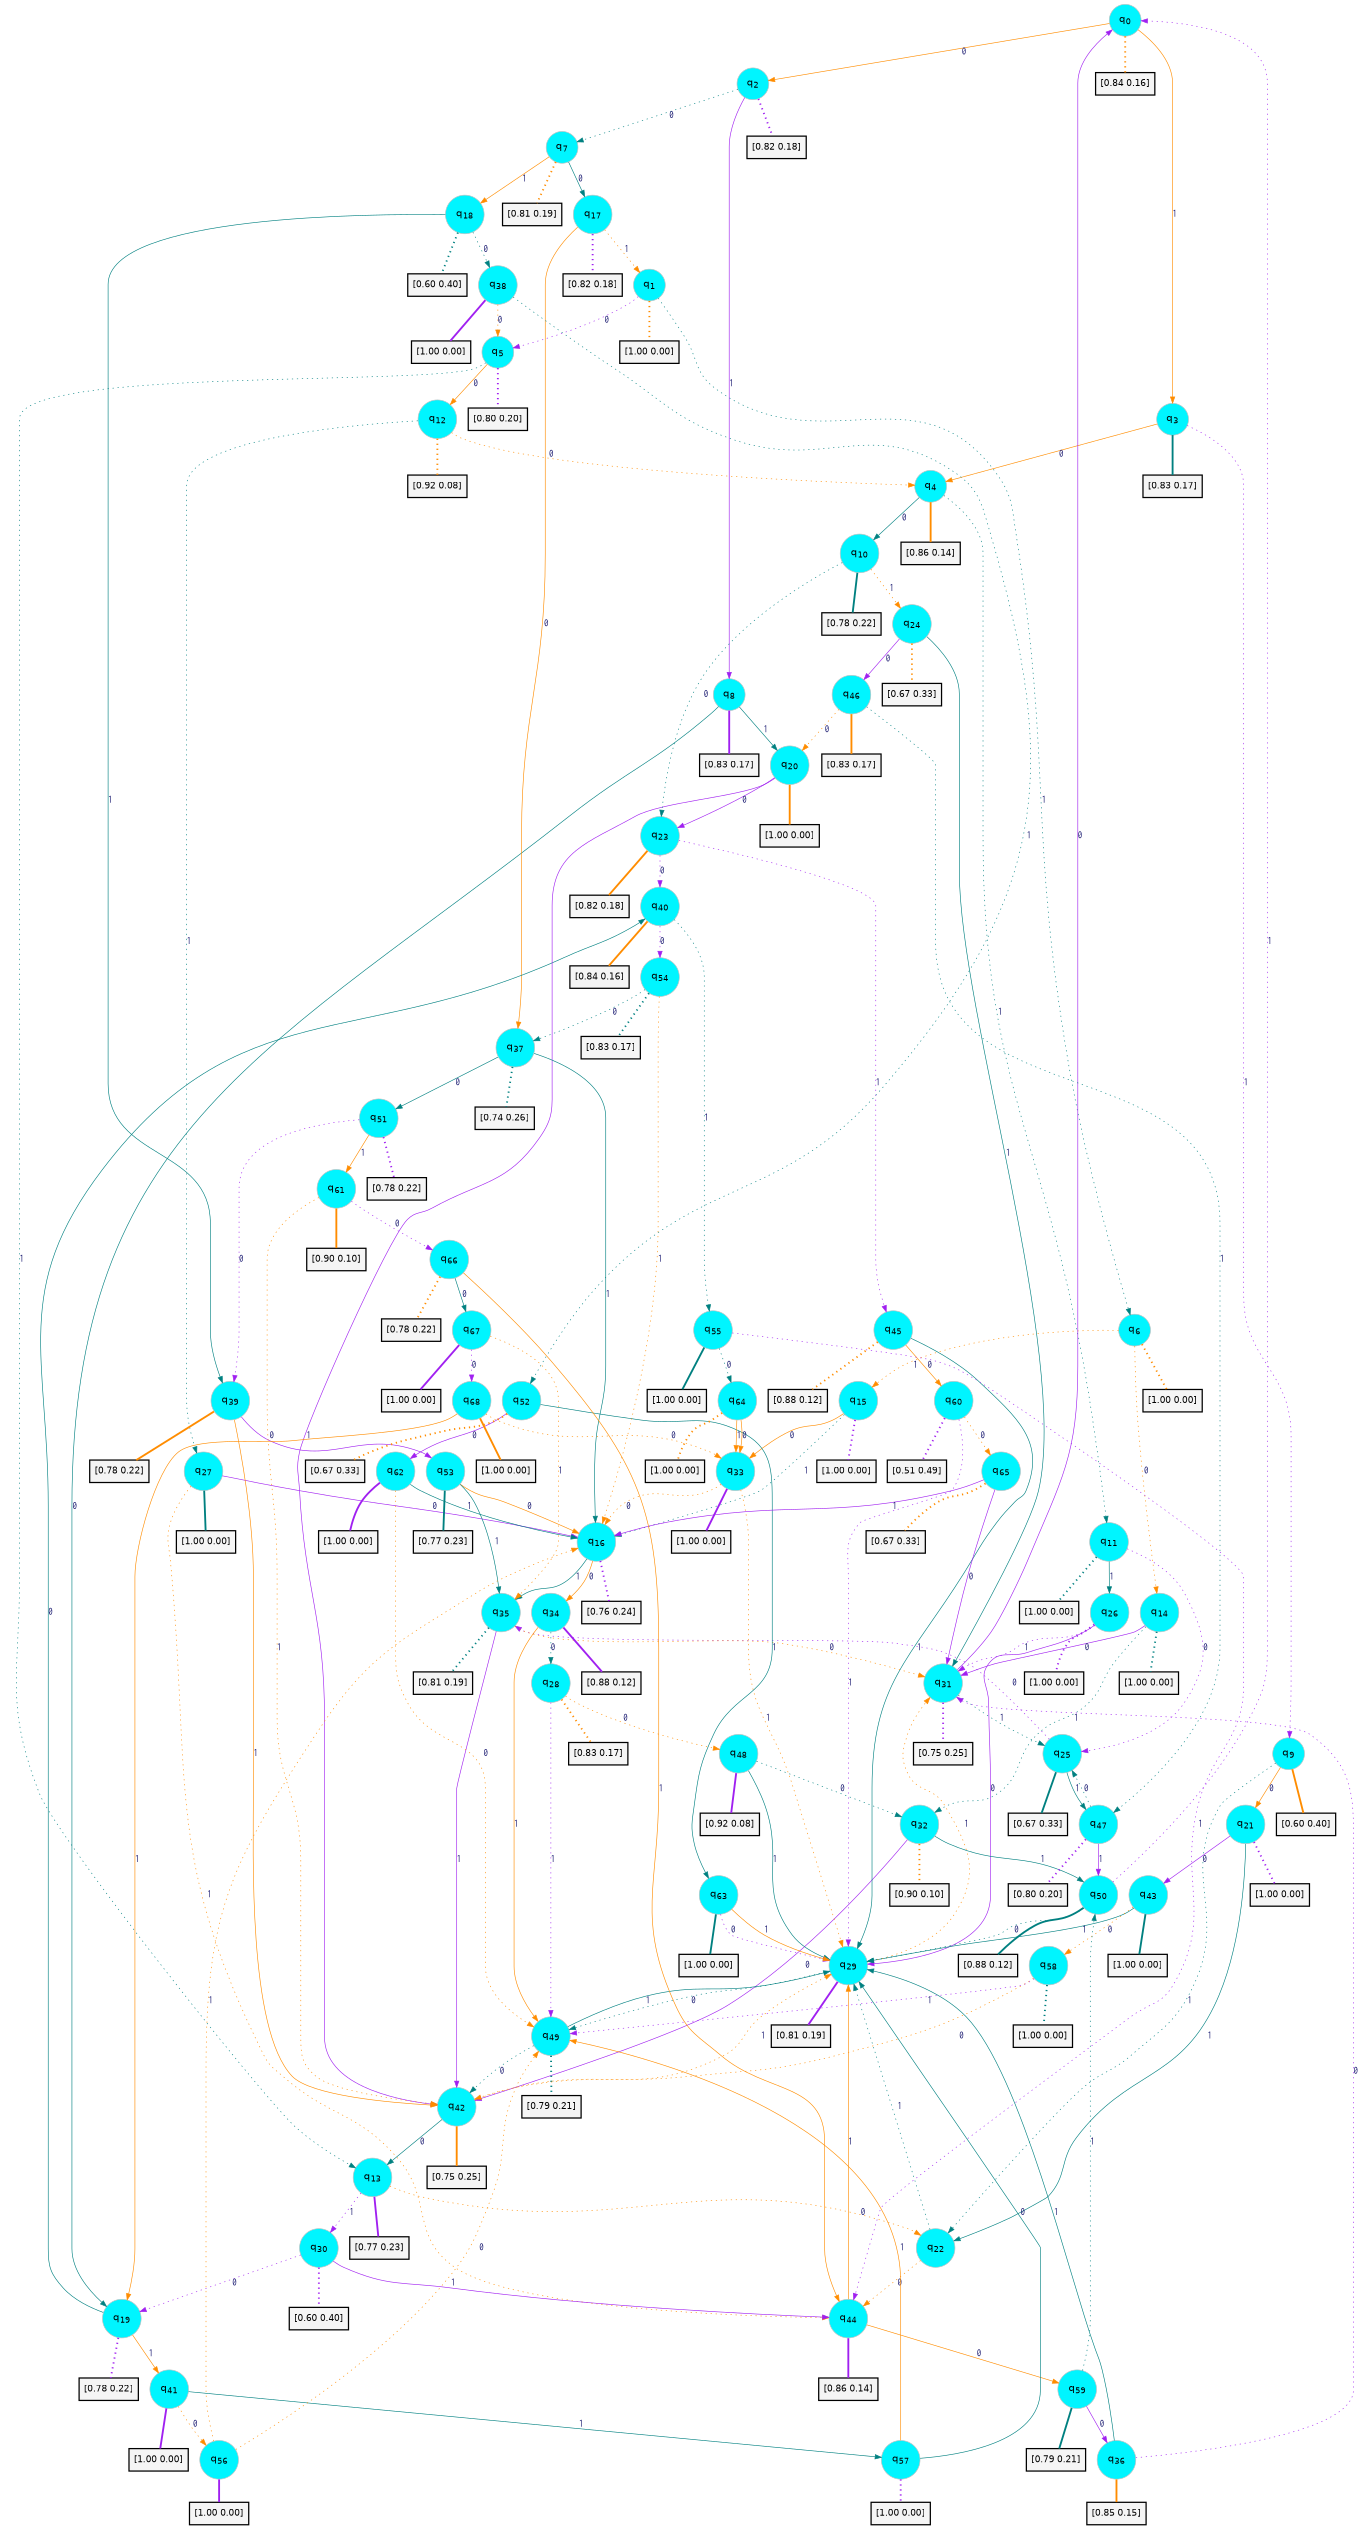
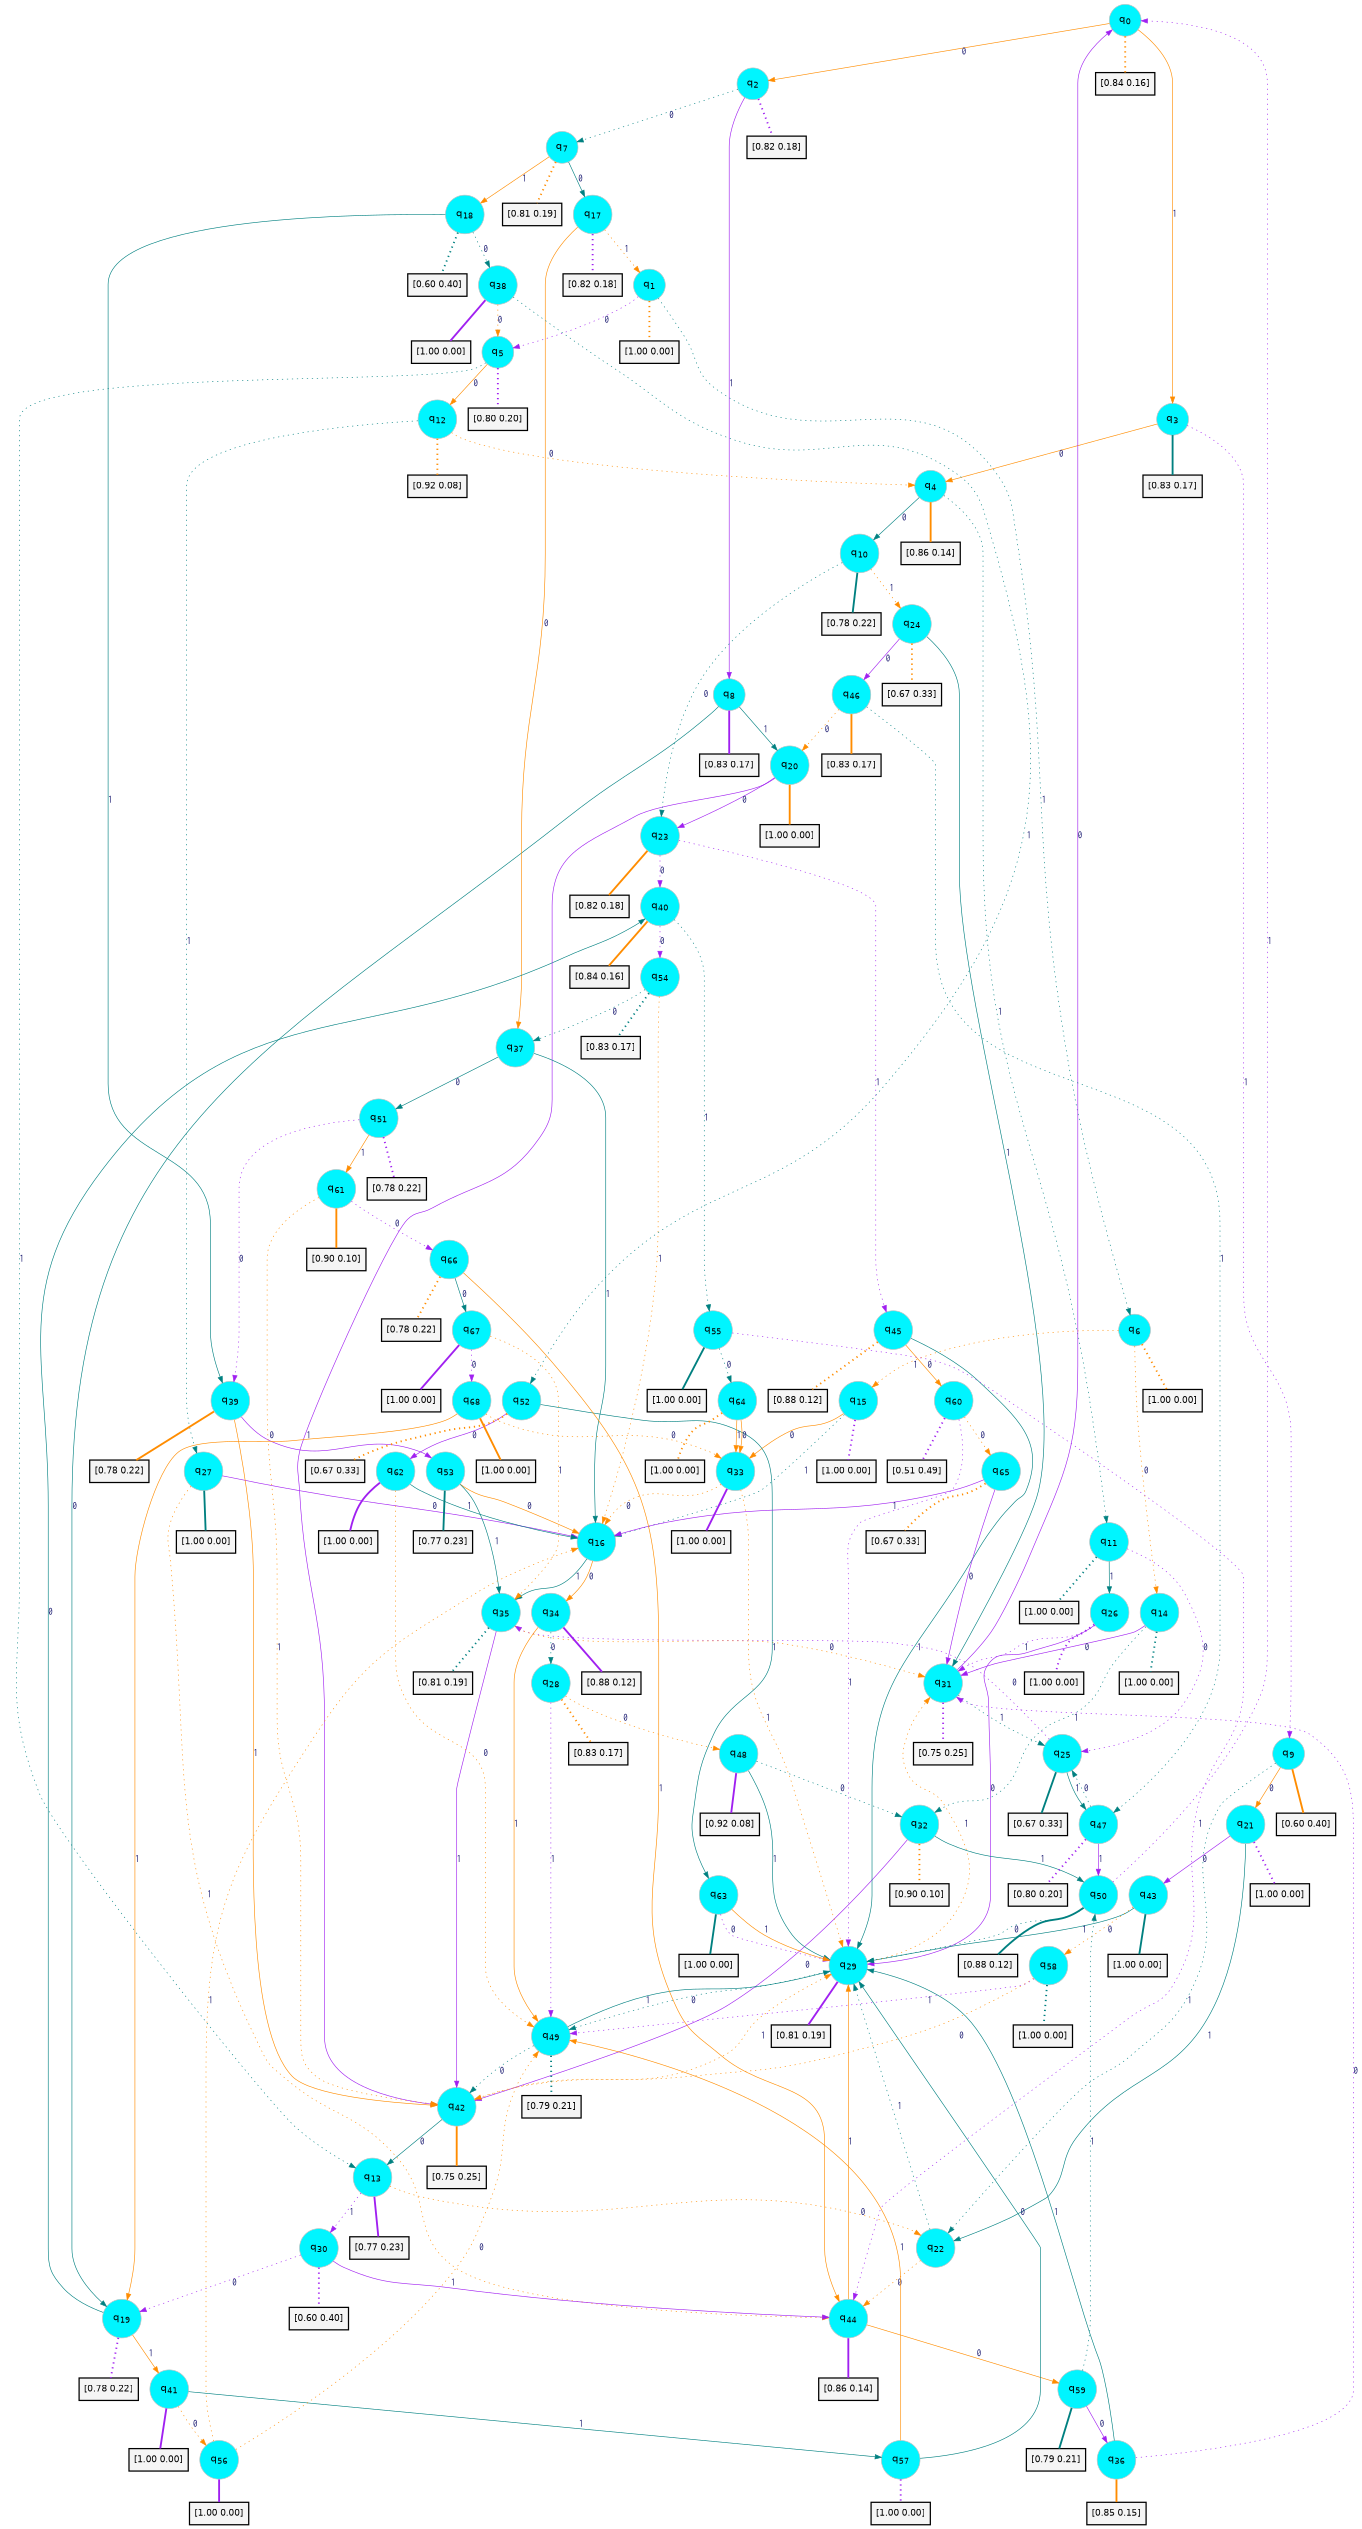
(505, 1118) -> none
(611, 1613) -> none
